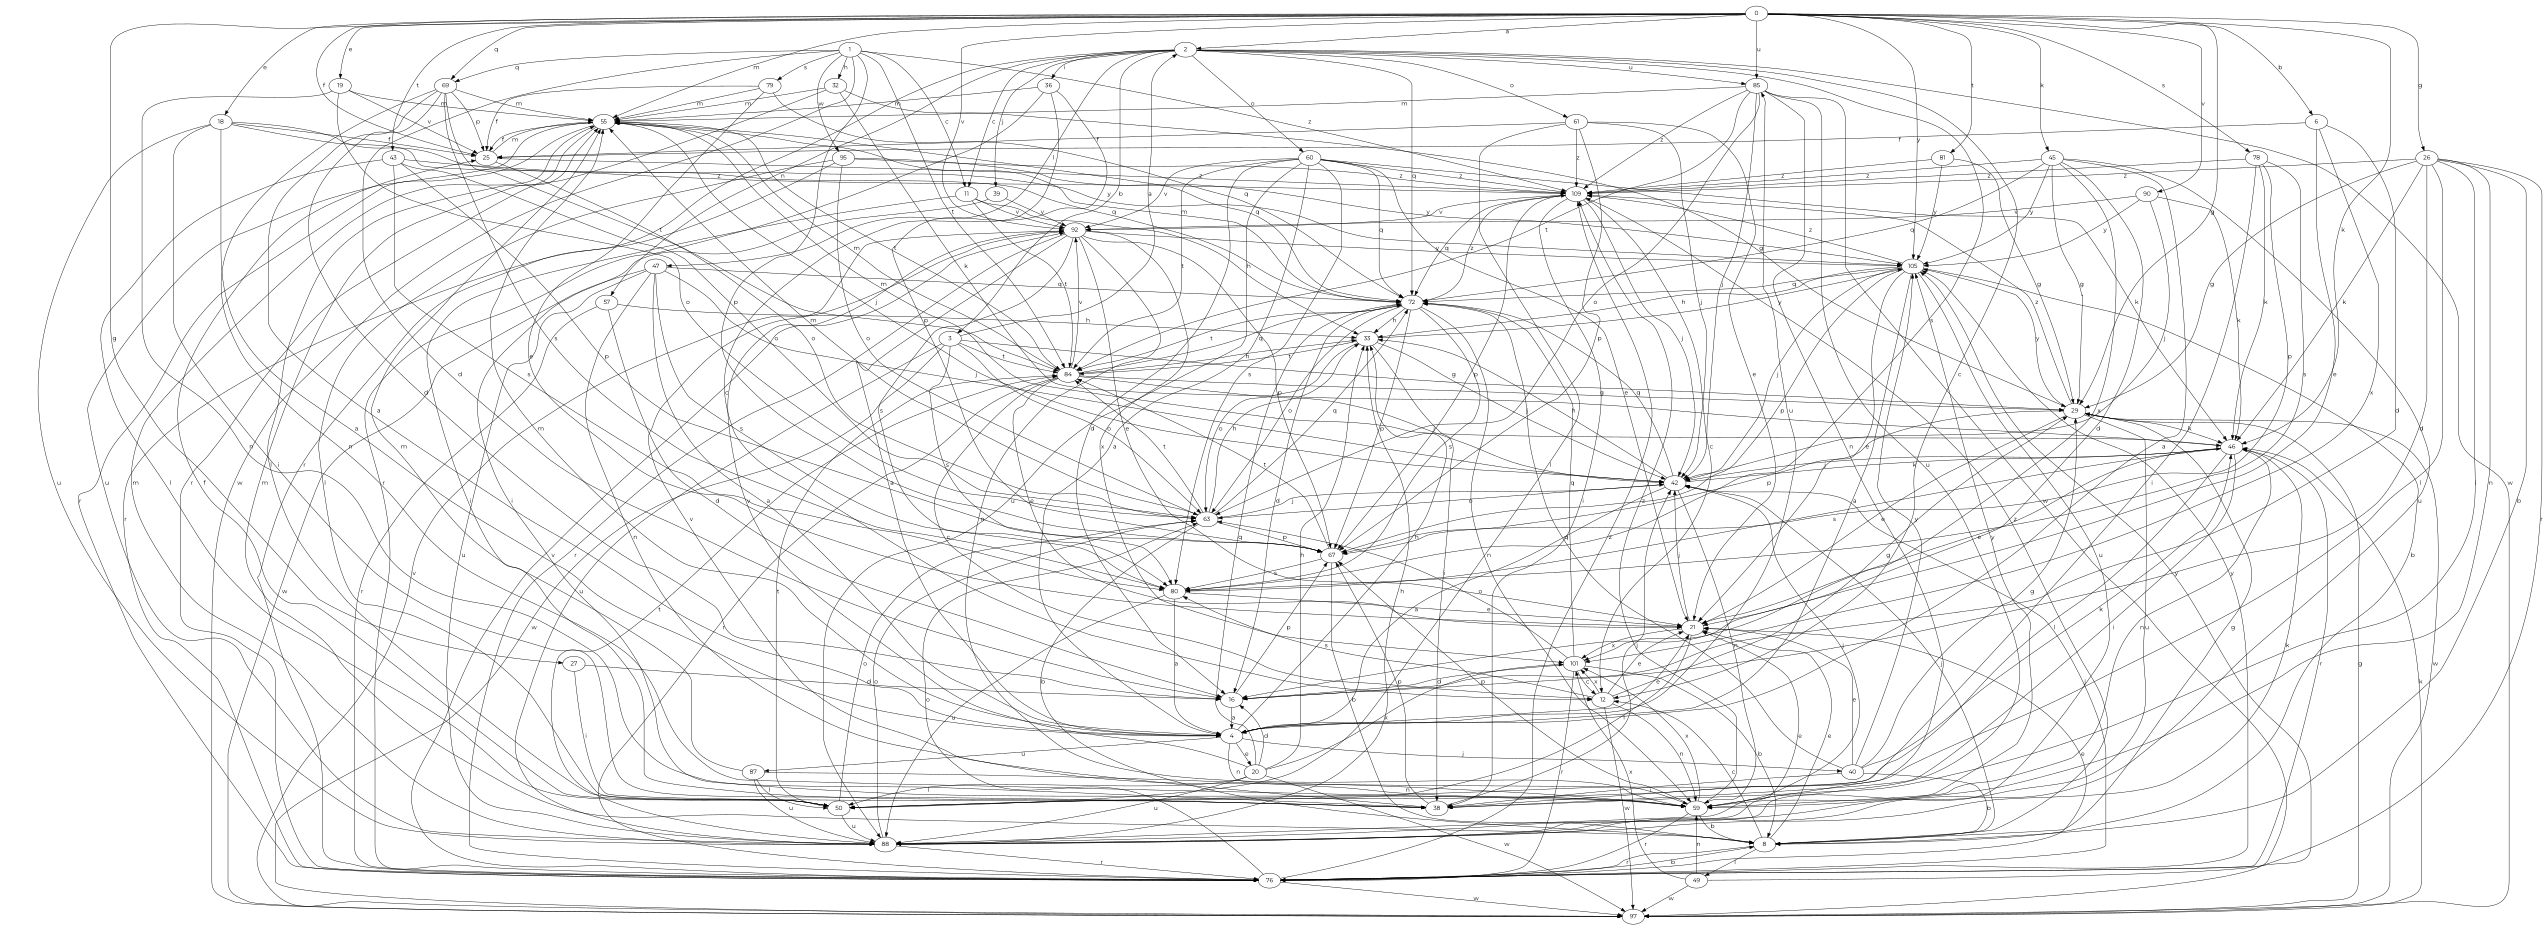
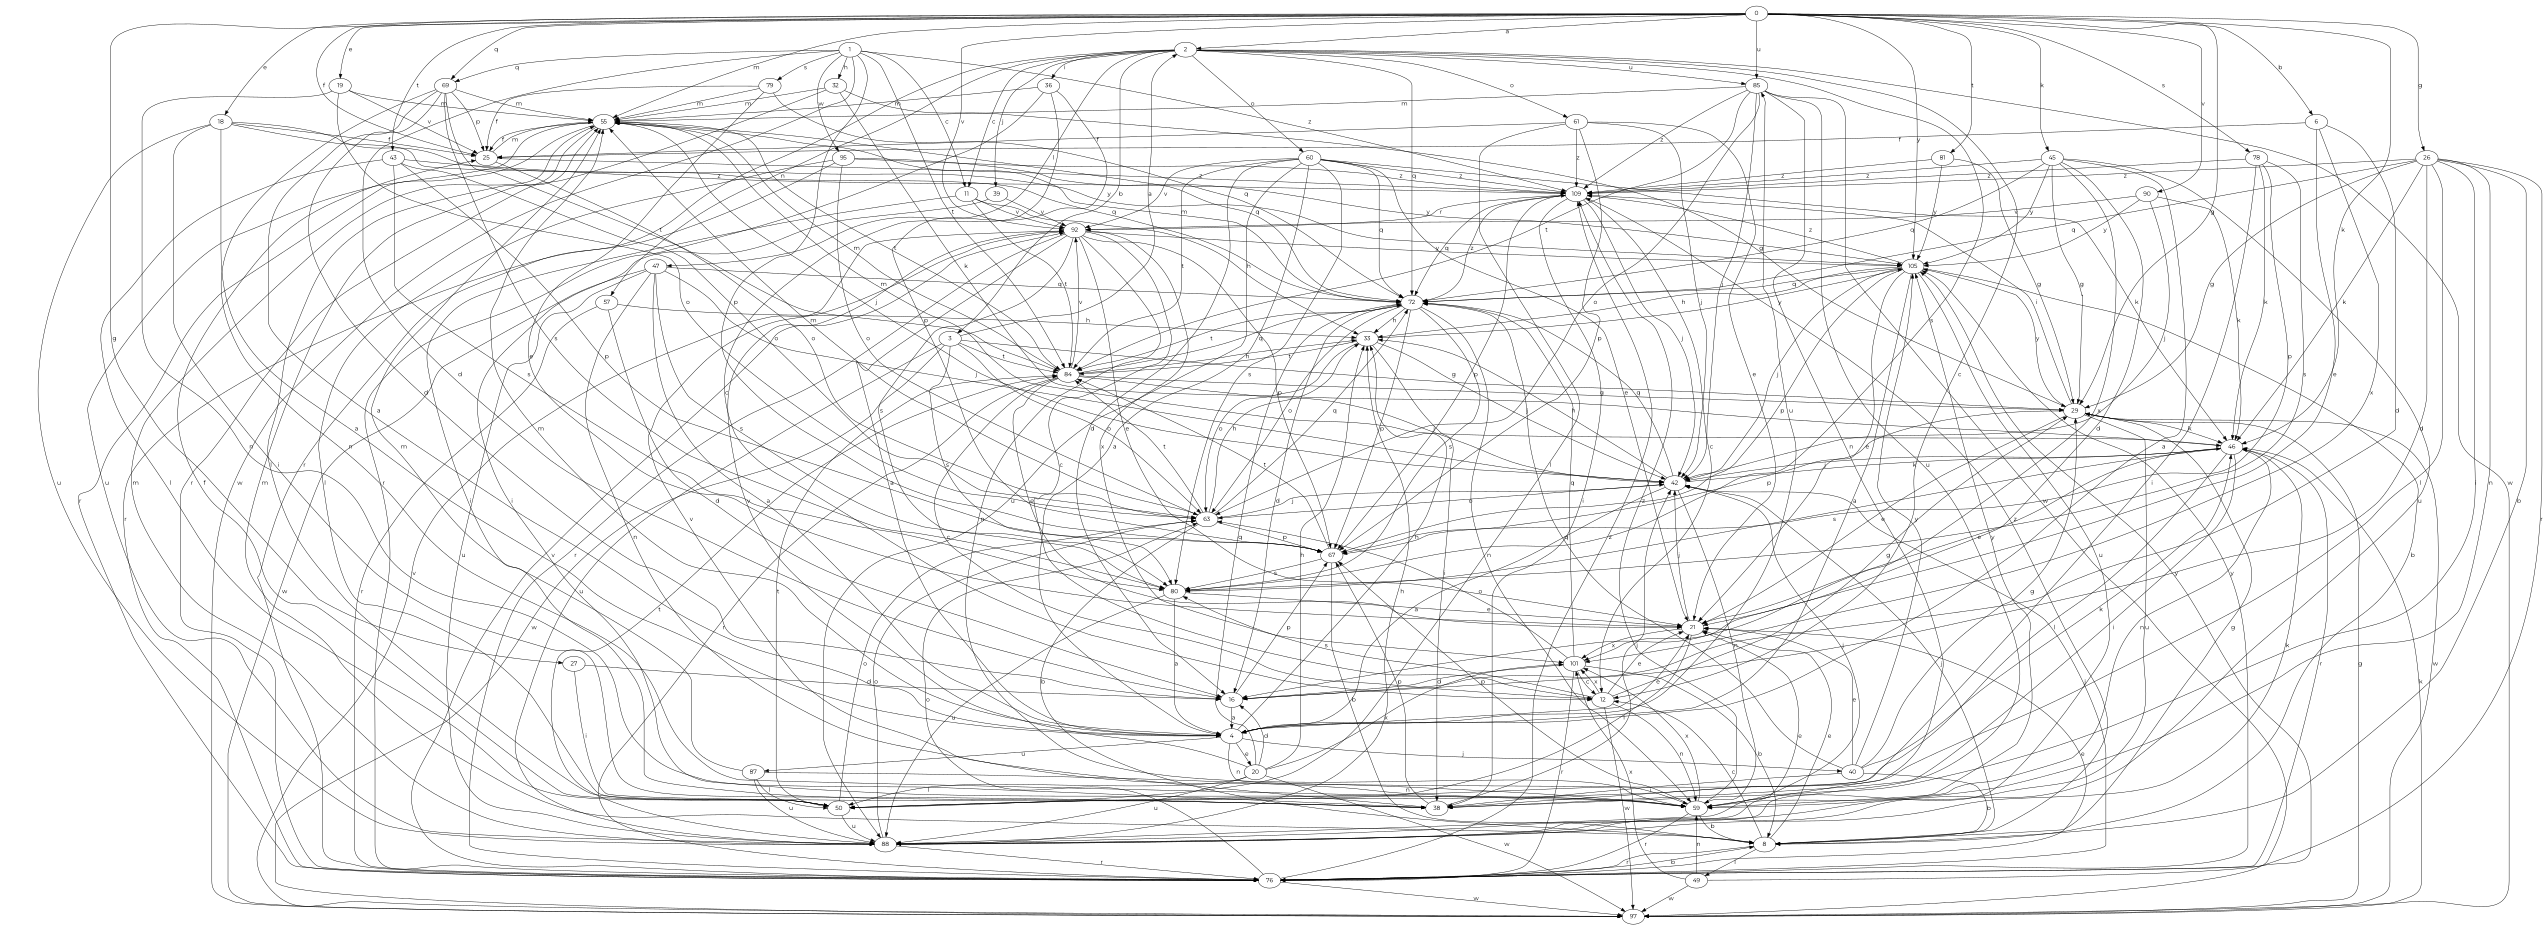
(1441, 212) -> (1441, 212)
none -> (1949, 246)
(2037, 303) -> (2037, 303)
none -> (1089, 590)
